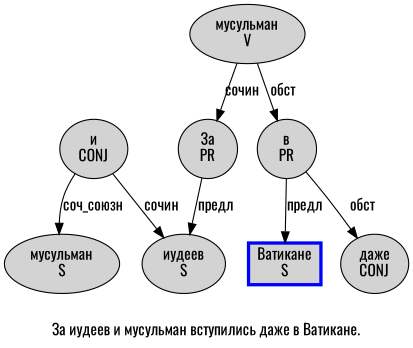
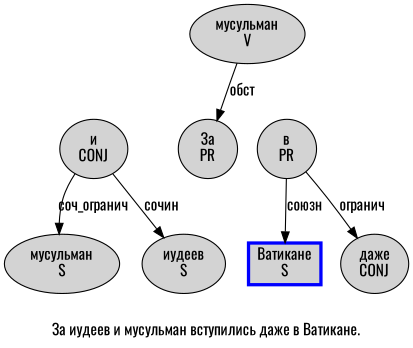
(265, 87) -> none
(242, 91) -> (242, 91)
(197, 201) -> none
(93, 206) -> (93, 206)
(305, 206) -> (305, 206)
(363, 206) -> (363, 206)
